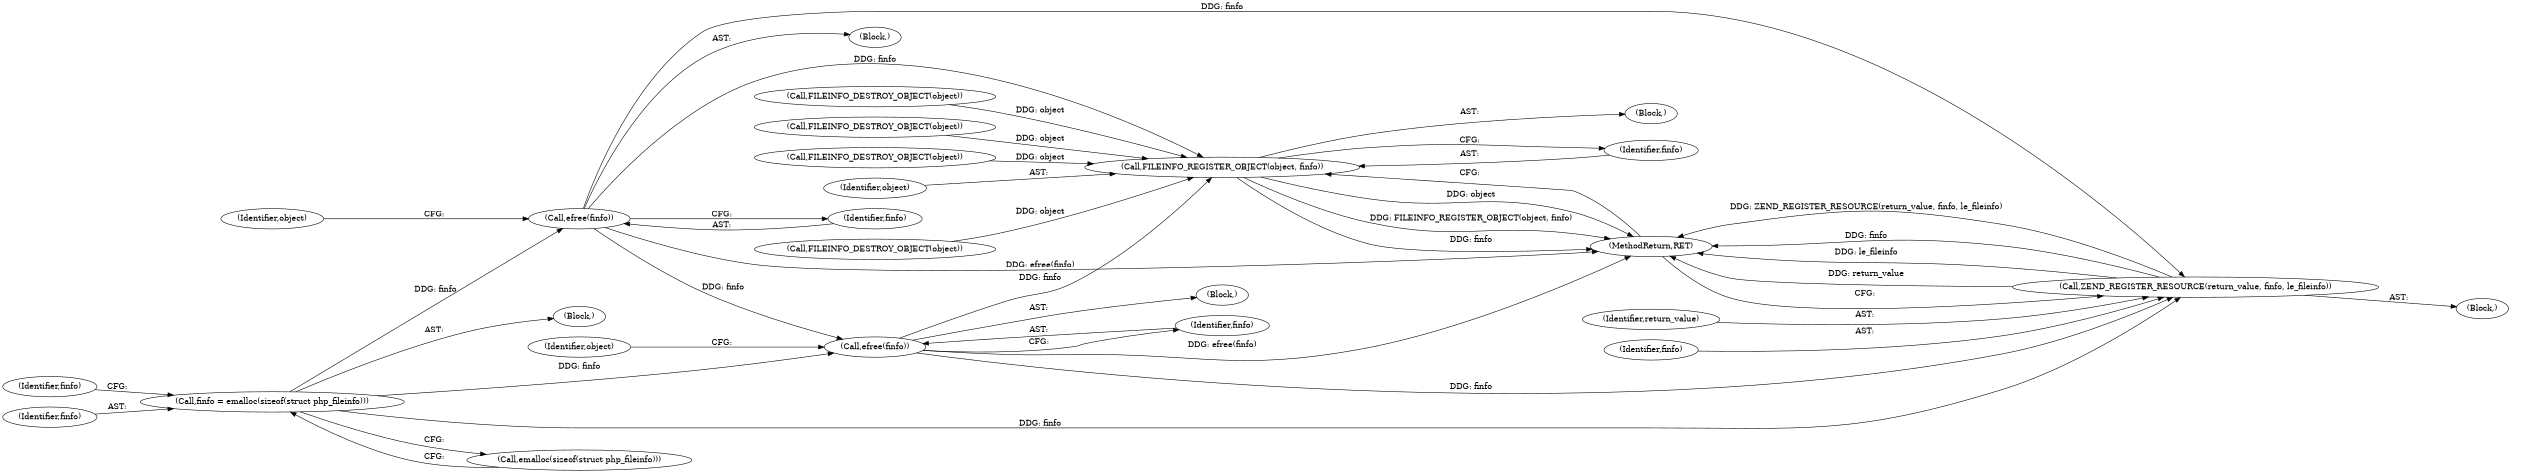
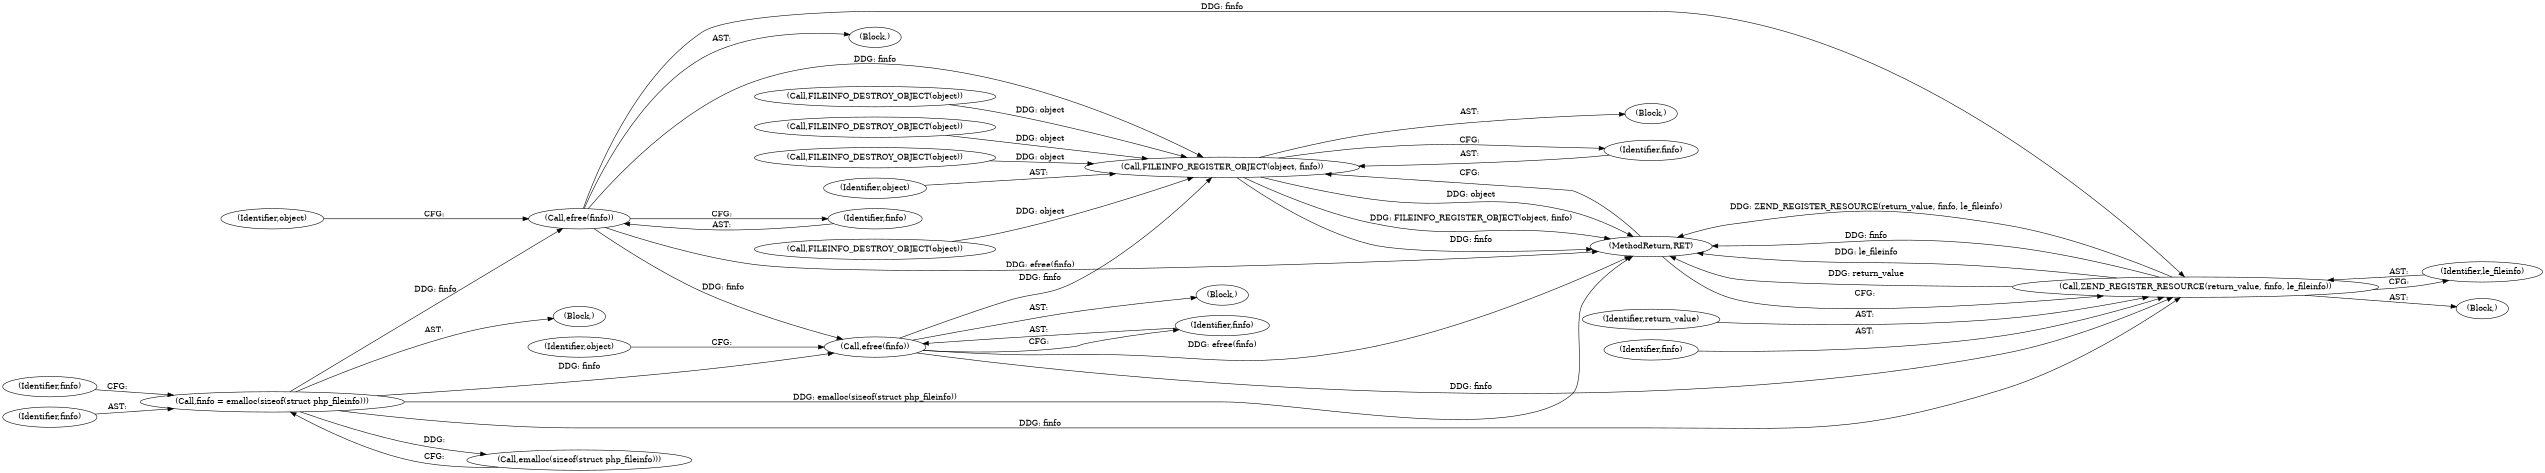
none -> (2482, 272)
none -> (1069, 402)
(436, 440) -> (436, 440)
